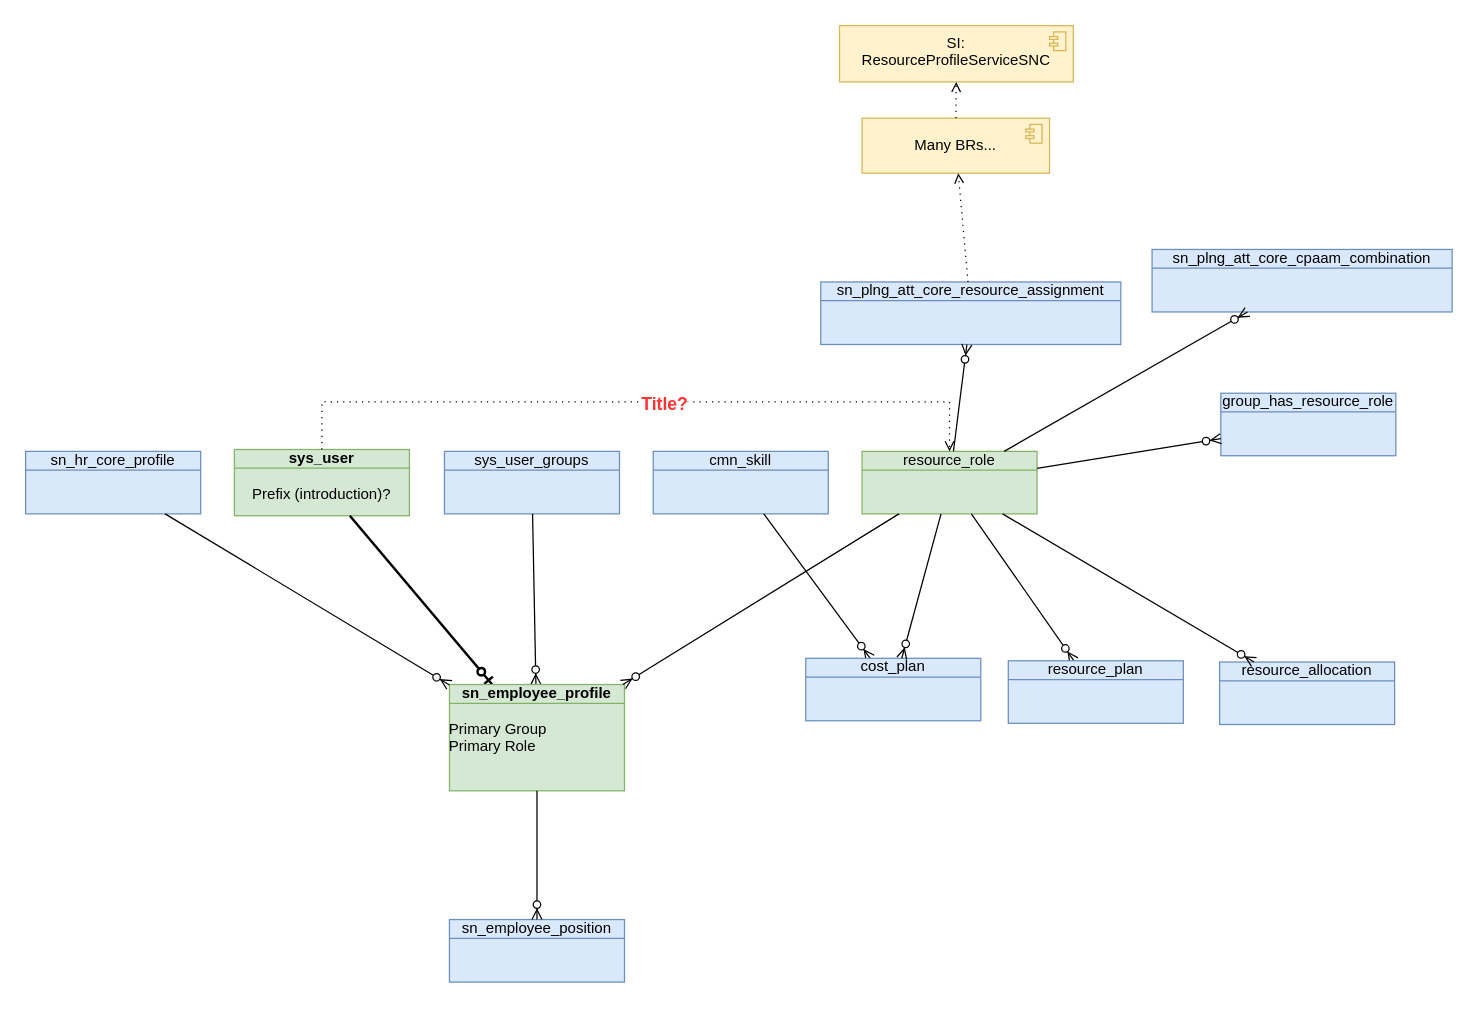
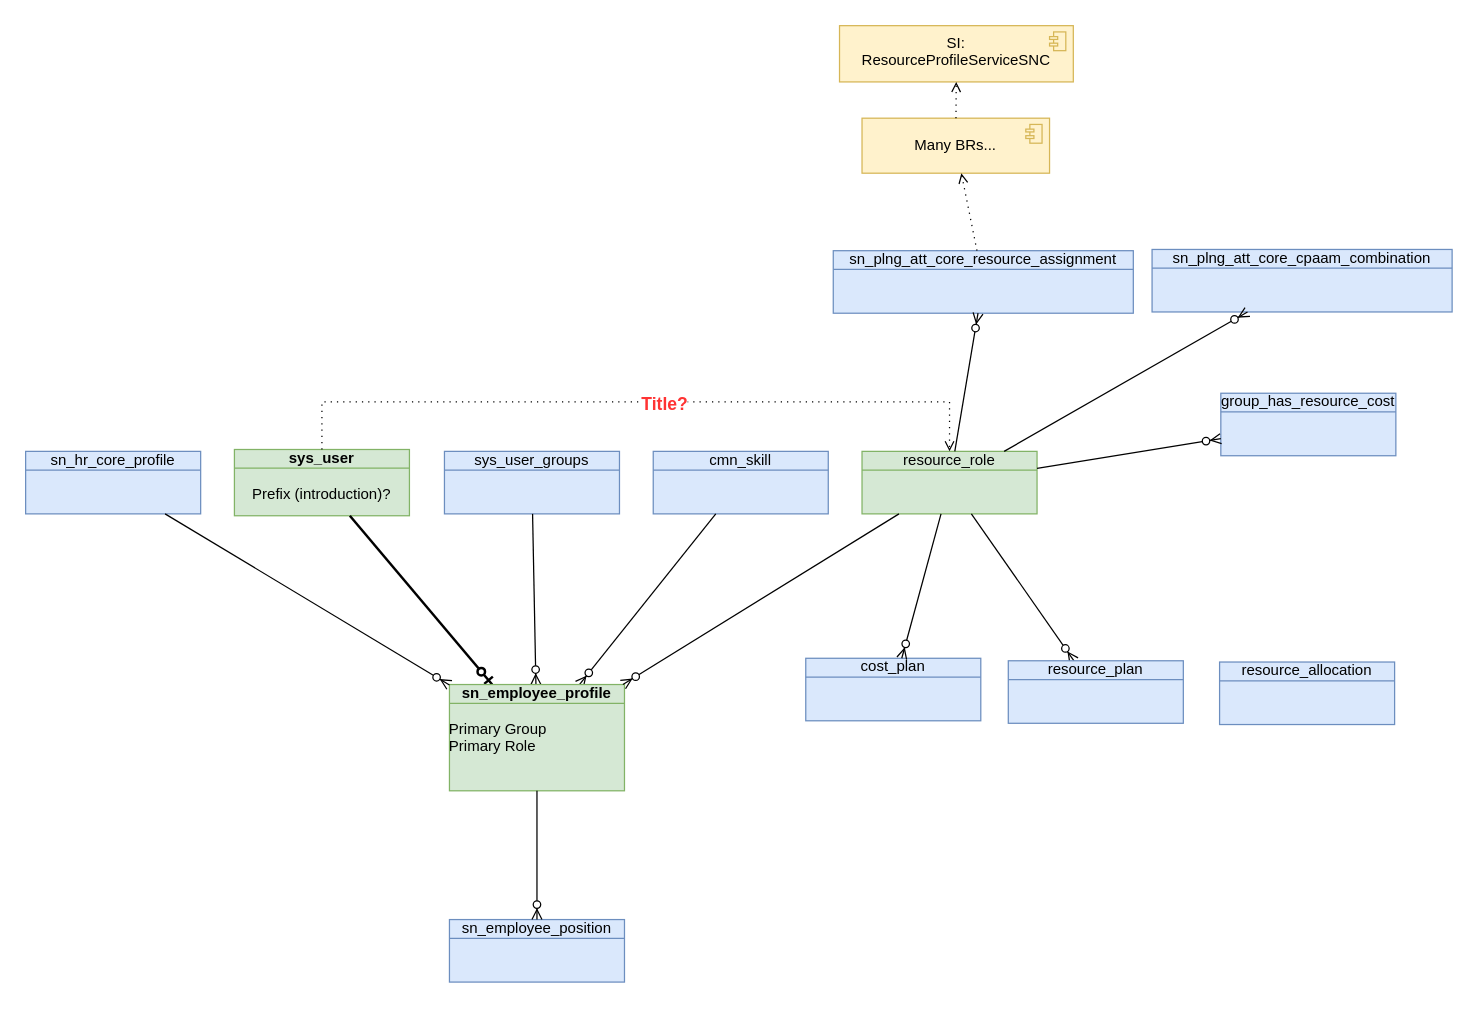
(971, 313) -> (983, 282)
(1308, 393) -> (1308, 393)
(817, 586) -> (647, 599)
(1128, 588) -> none
